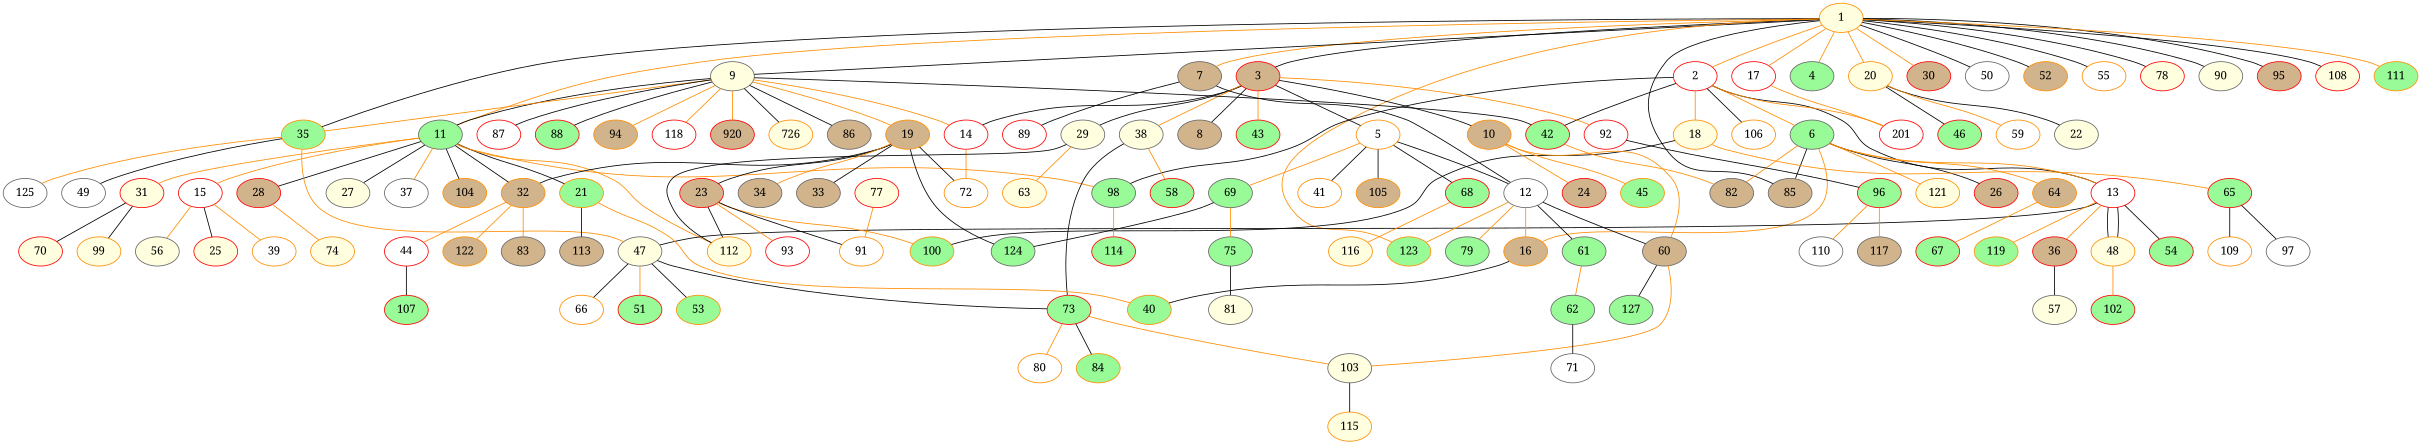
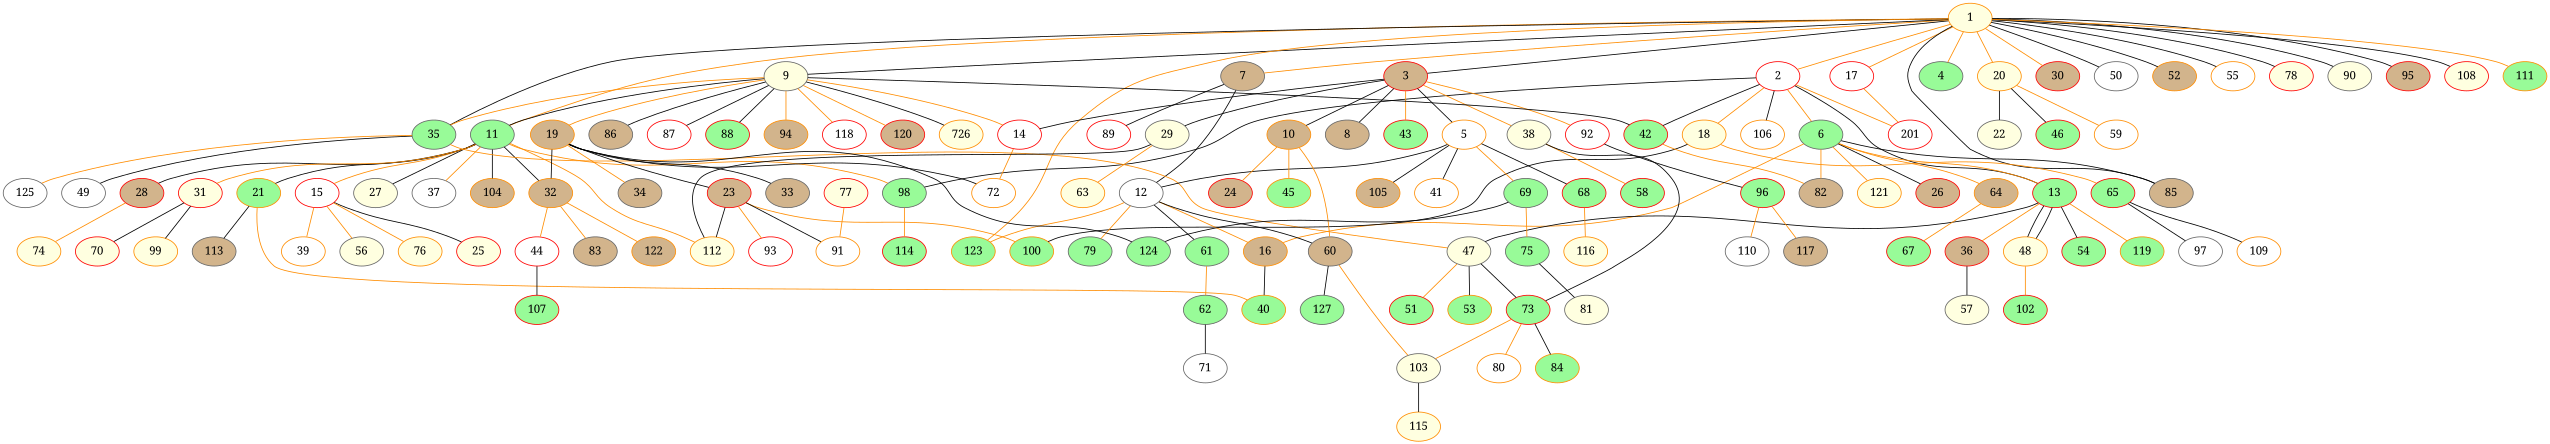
(303, 135) -> (434, 135)
(732, 135) -> (903, 135)
(2113, 193) -> (2055, 193)
none -> (420, 251)
(582, 310) -> none
